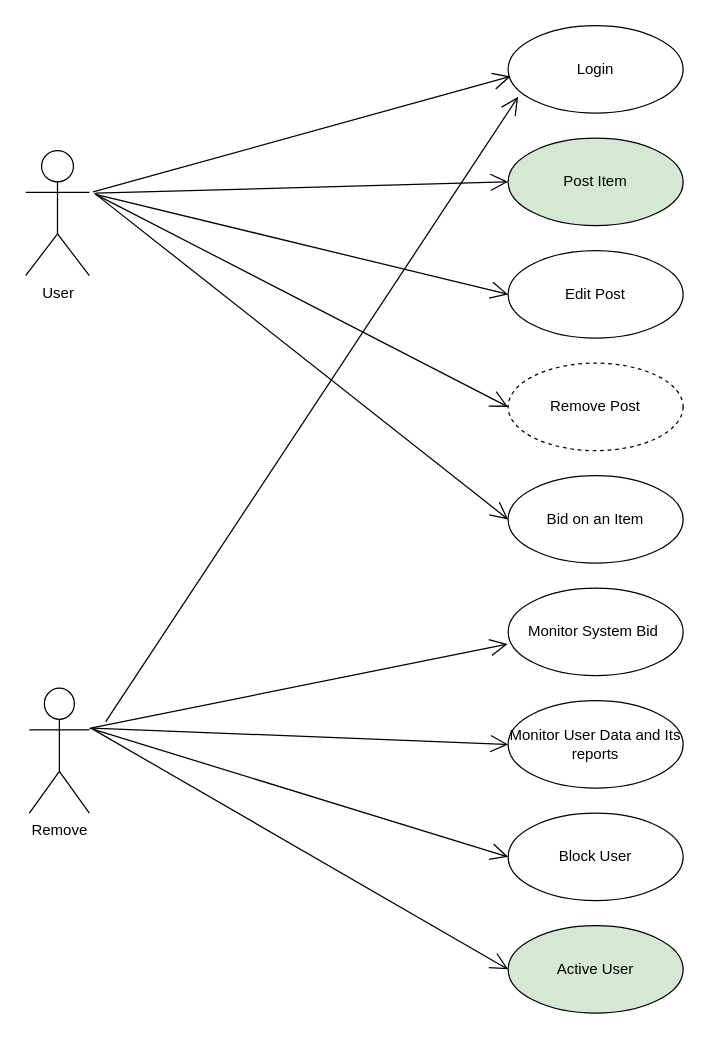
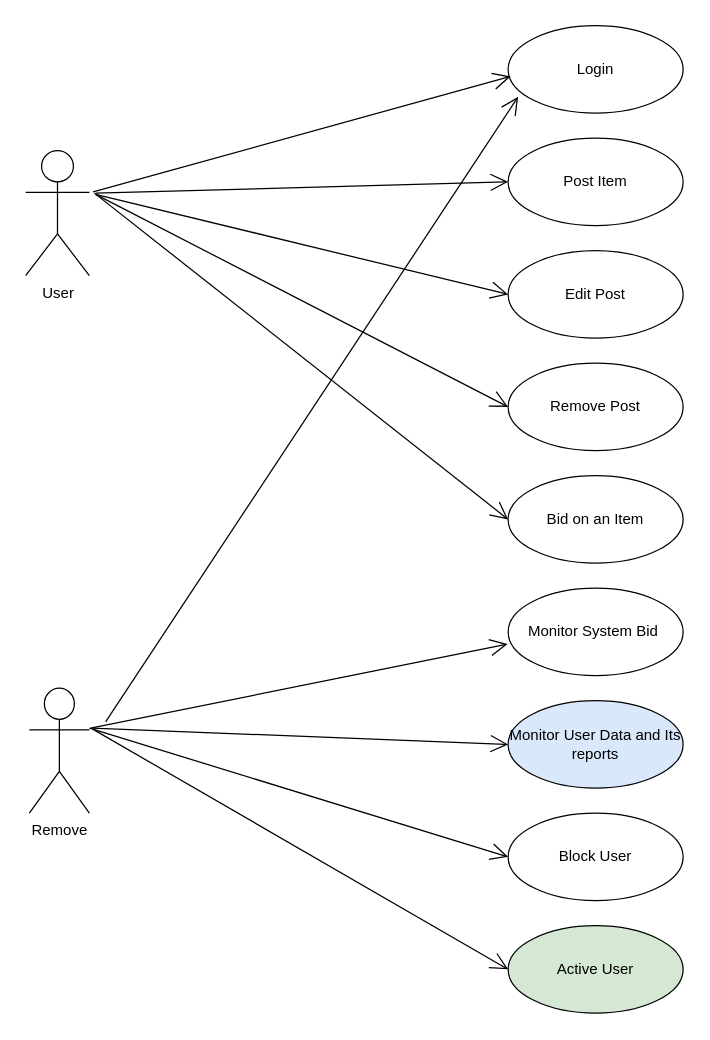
(596, 182) -> (596, 182)
(596, 407) -> (596, 407)
(596, 744) -> (596, 744)
